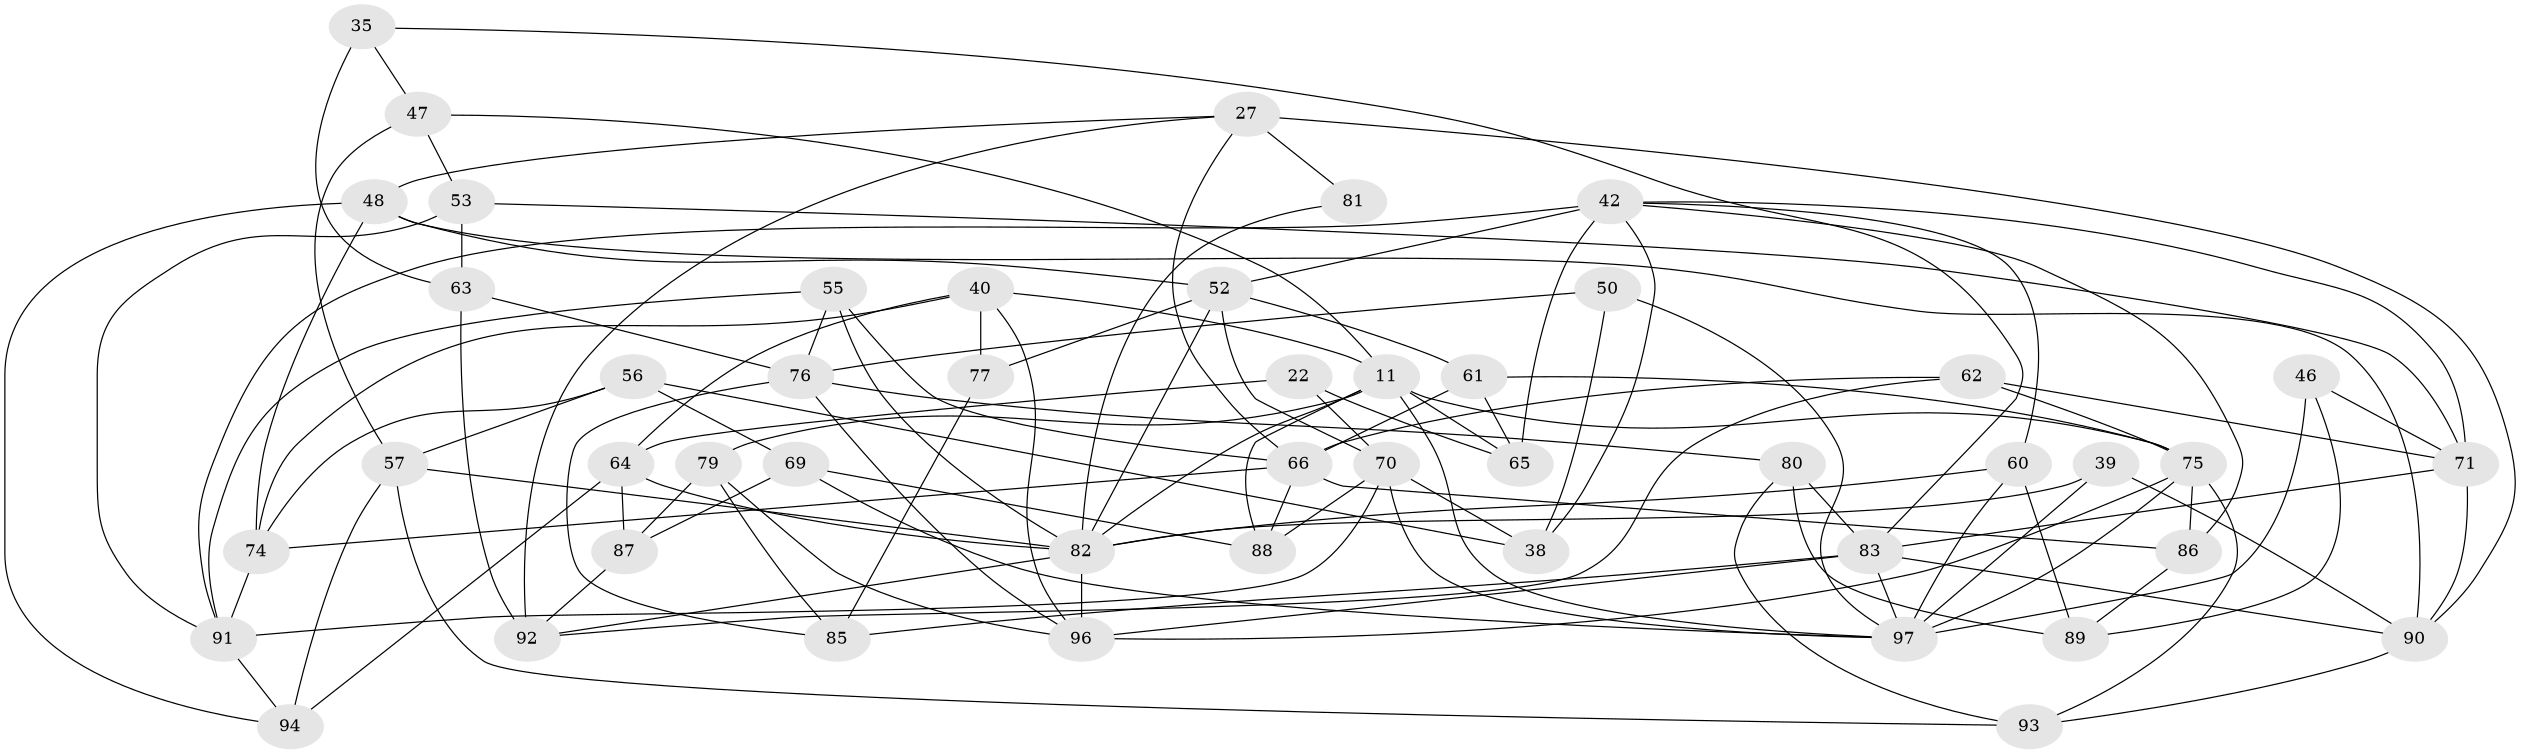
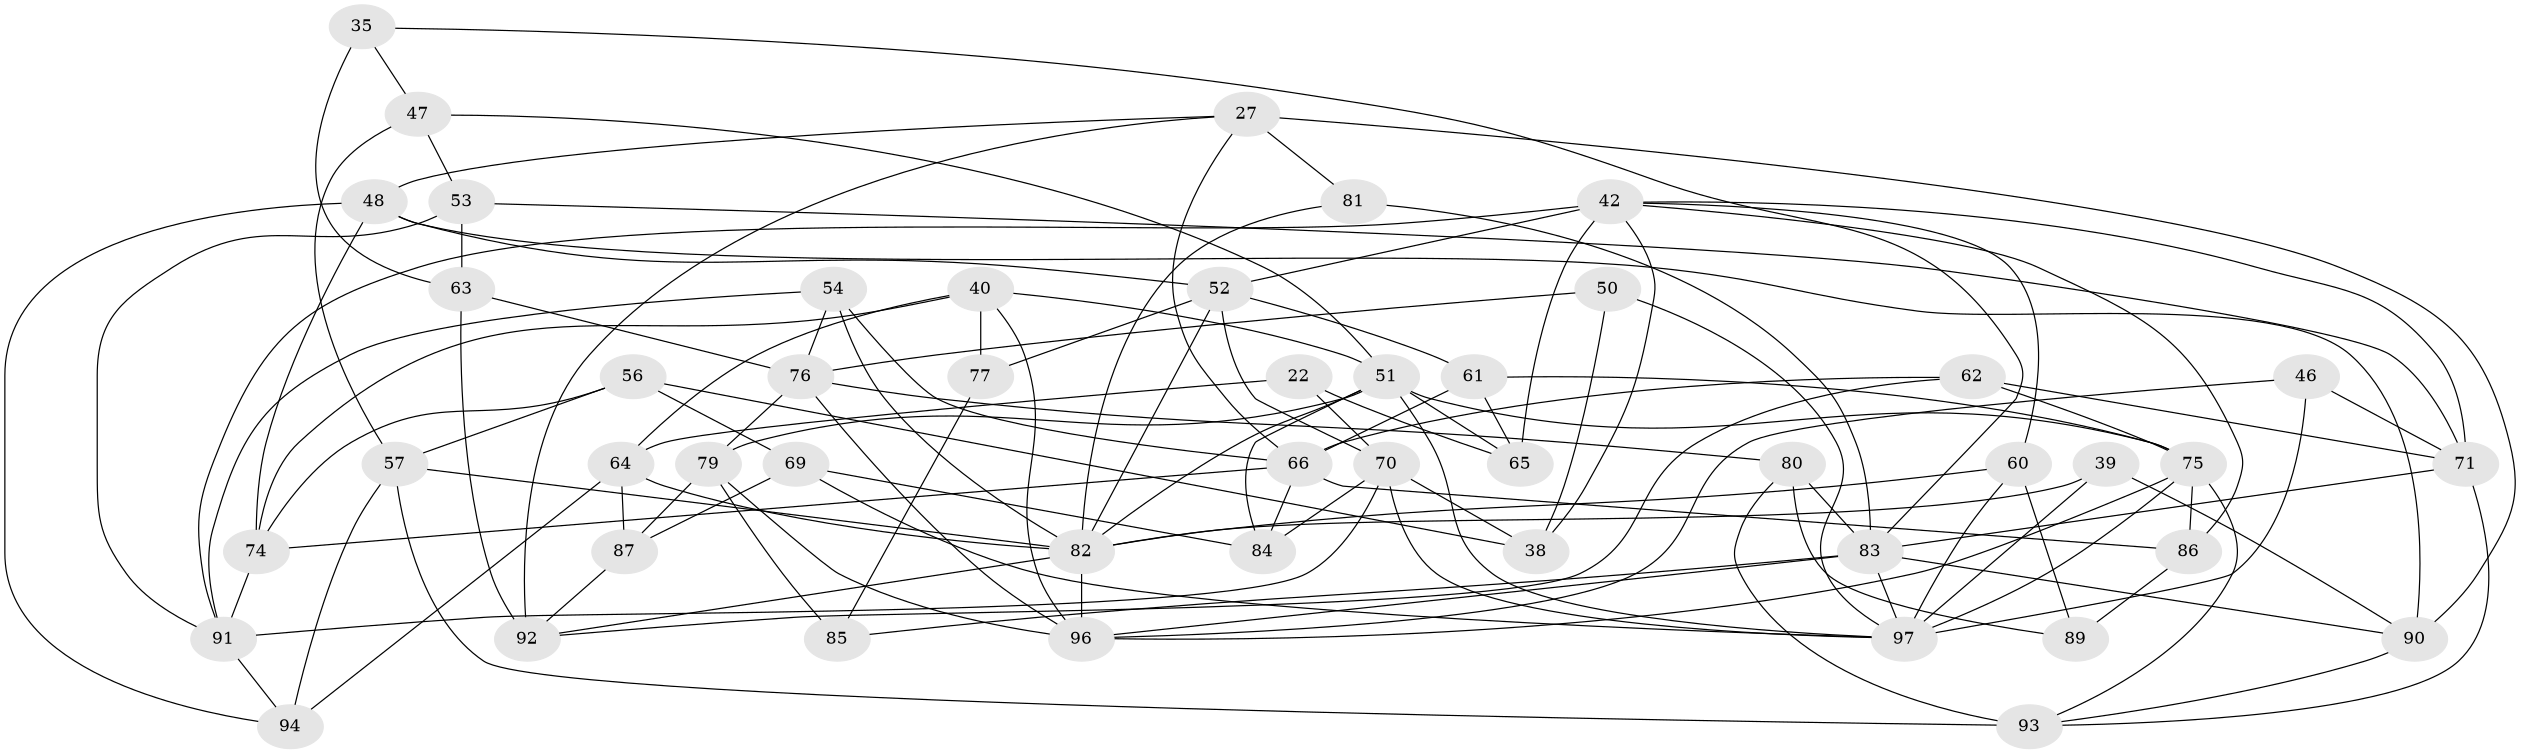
none -> (1694, 287)
(834, 289) -> (834, 289)
(1387, 377) -> (1387, 377)
(569, 538) -> (755, 421)
(1263, 552) -> (1263, 552)
(2462, 557) -> (2356, 700)
(2304, 586) -> (1708, 480)
